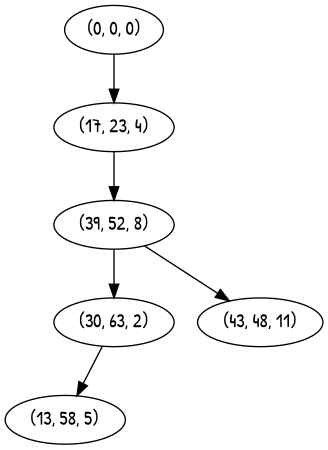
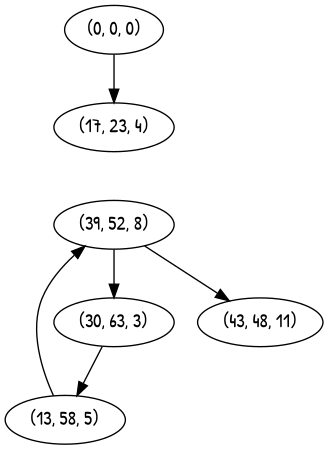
(114, 169) -> (37, 321)
(114, 322) -> (114, 322)
